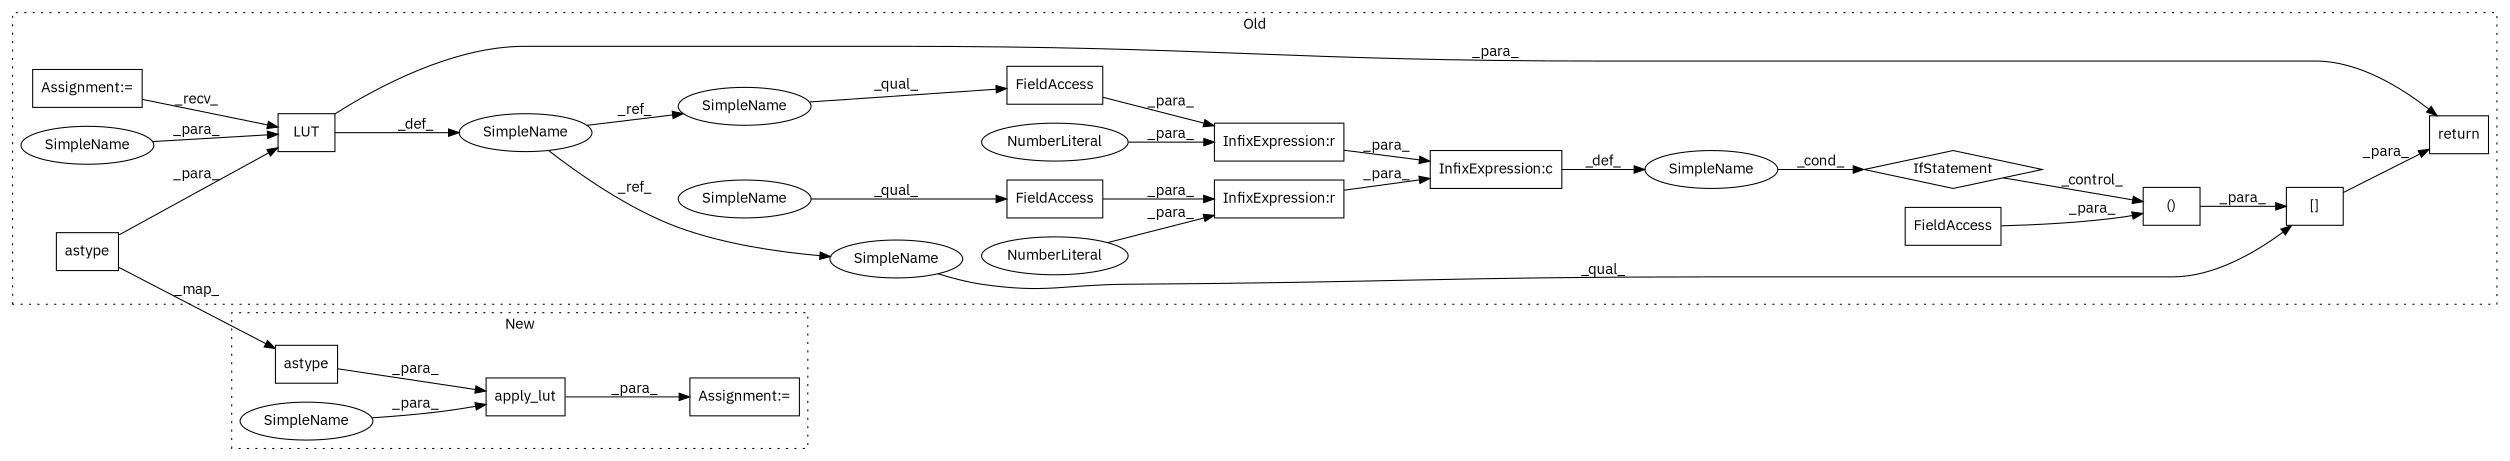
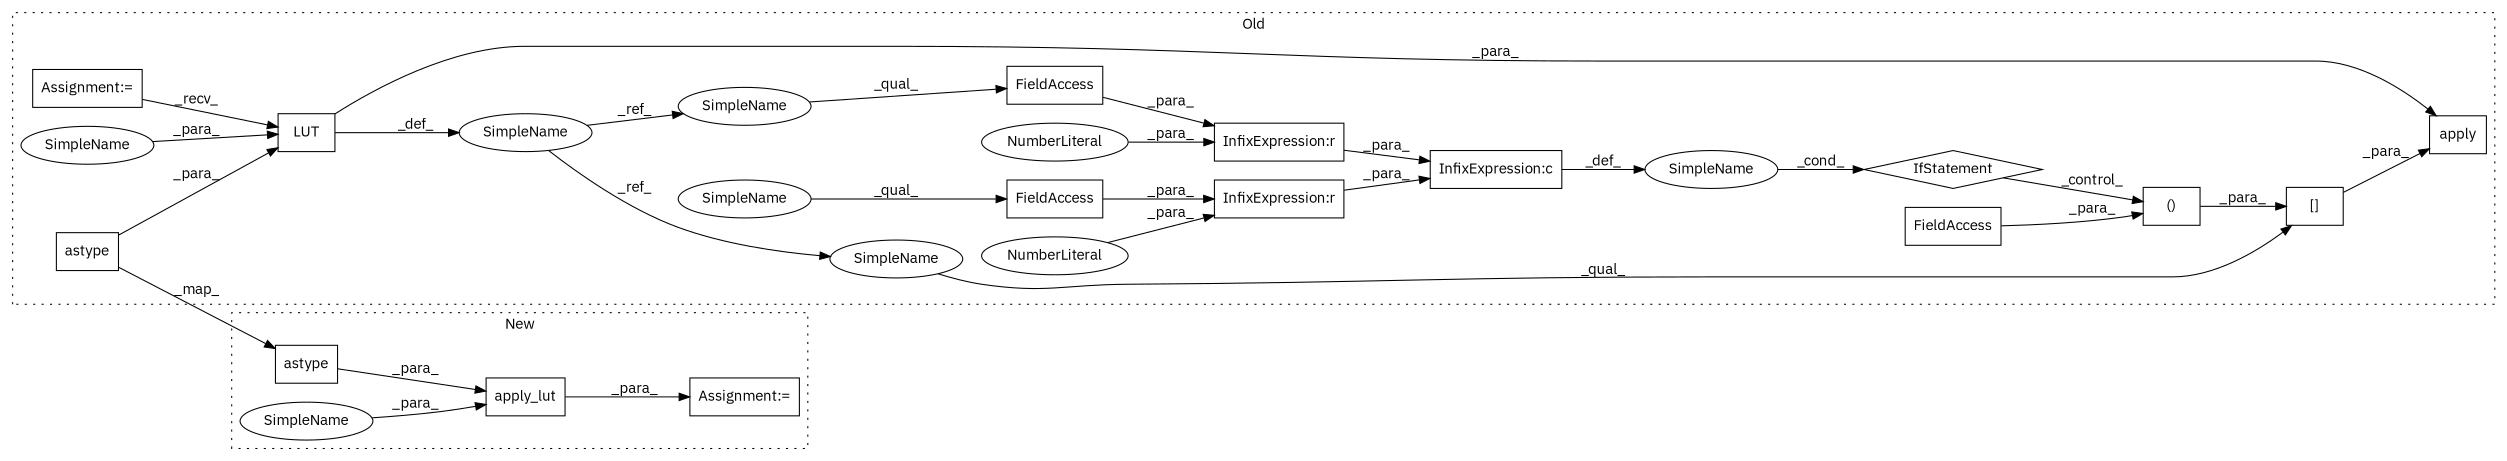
(2459, 135) -> (2458, 135)
